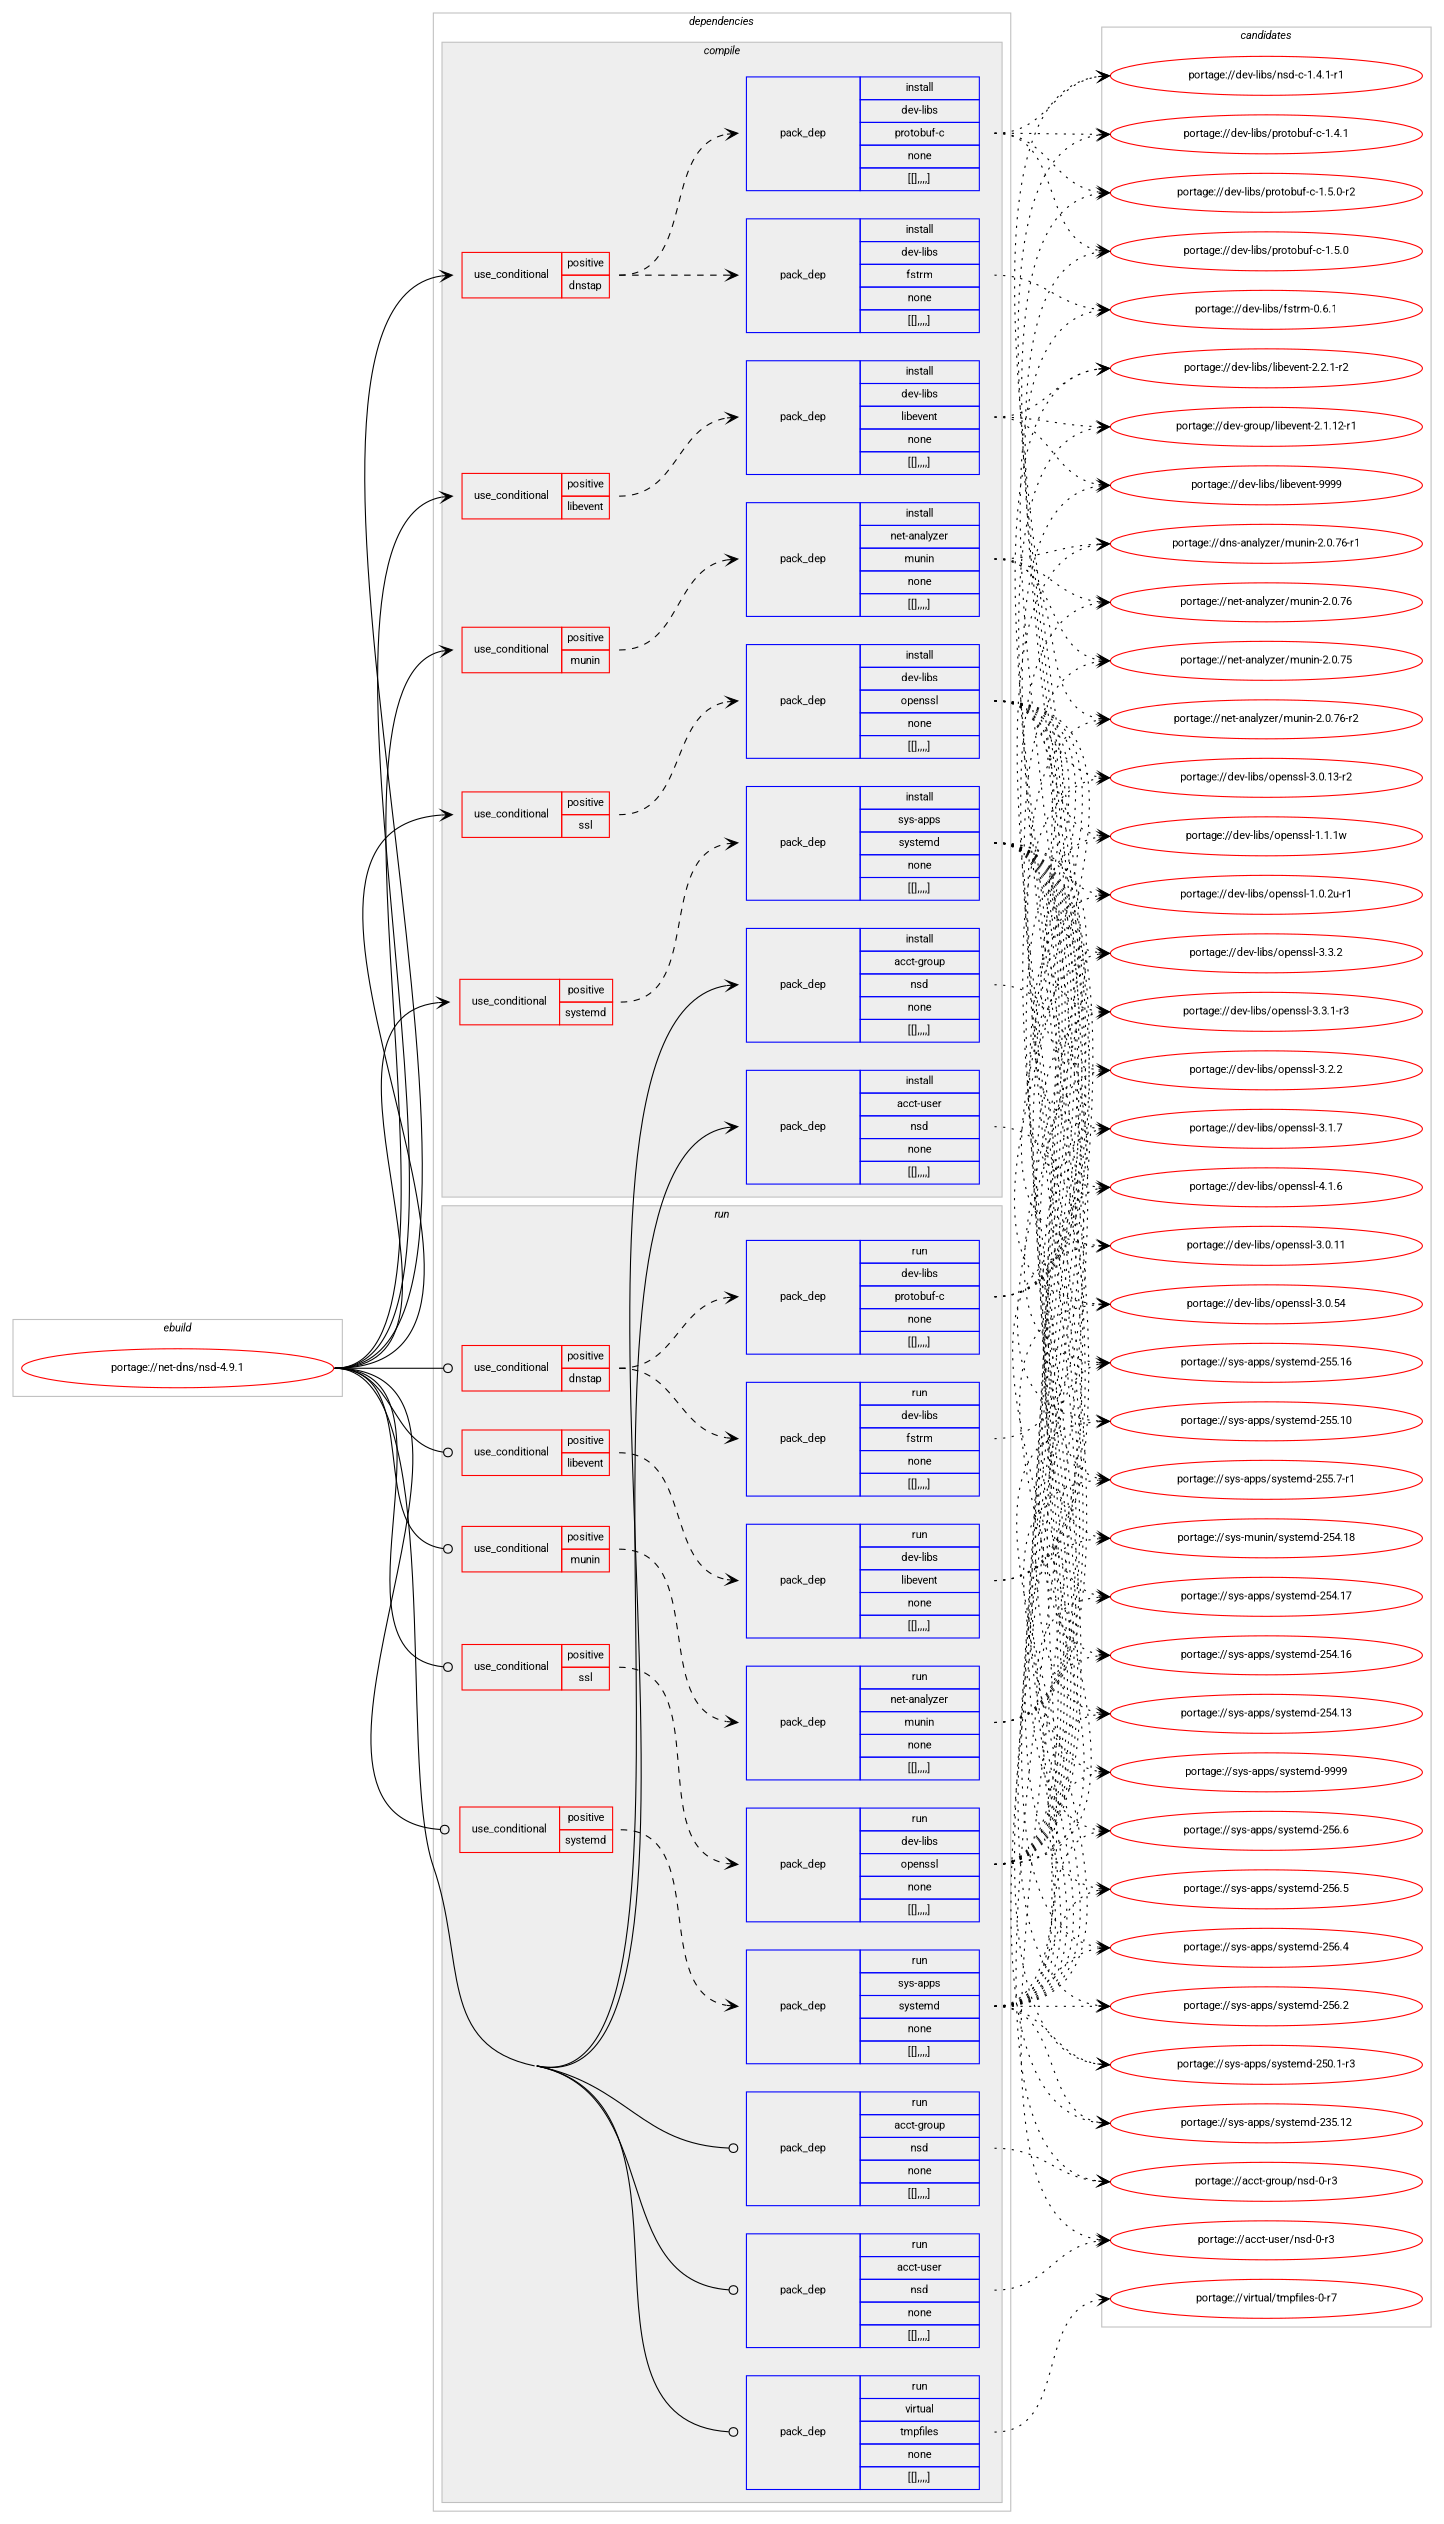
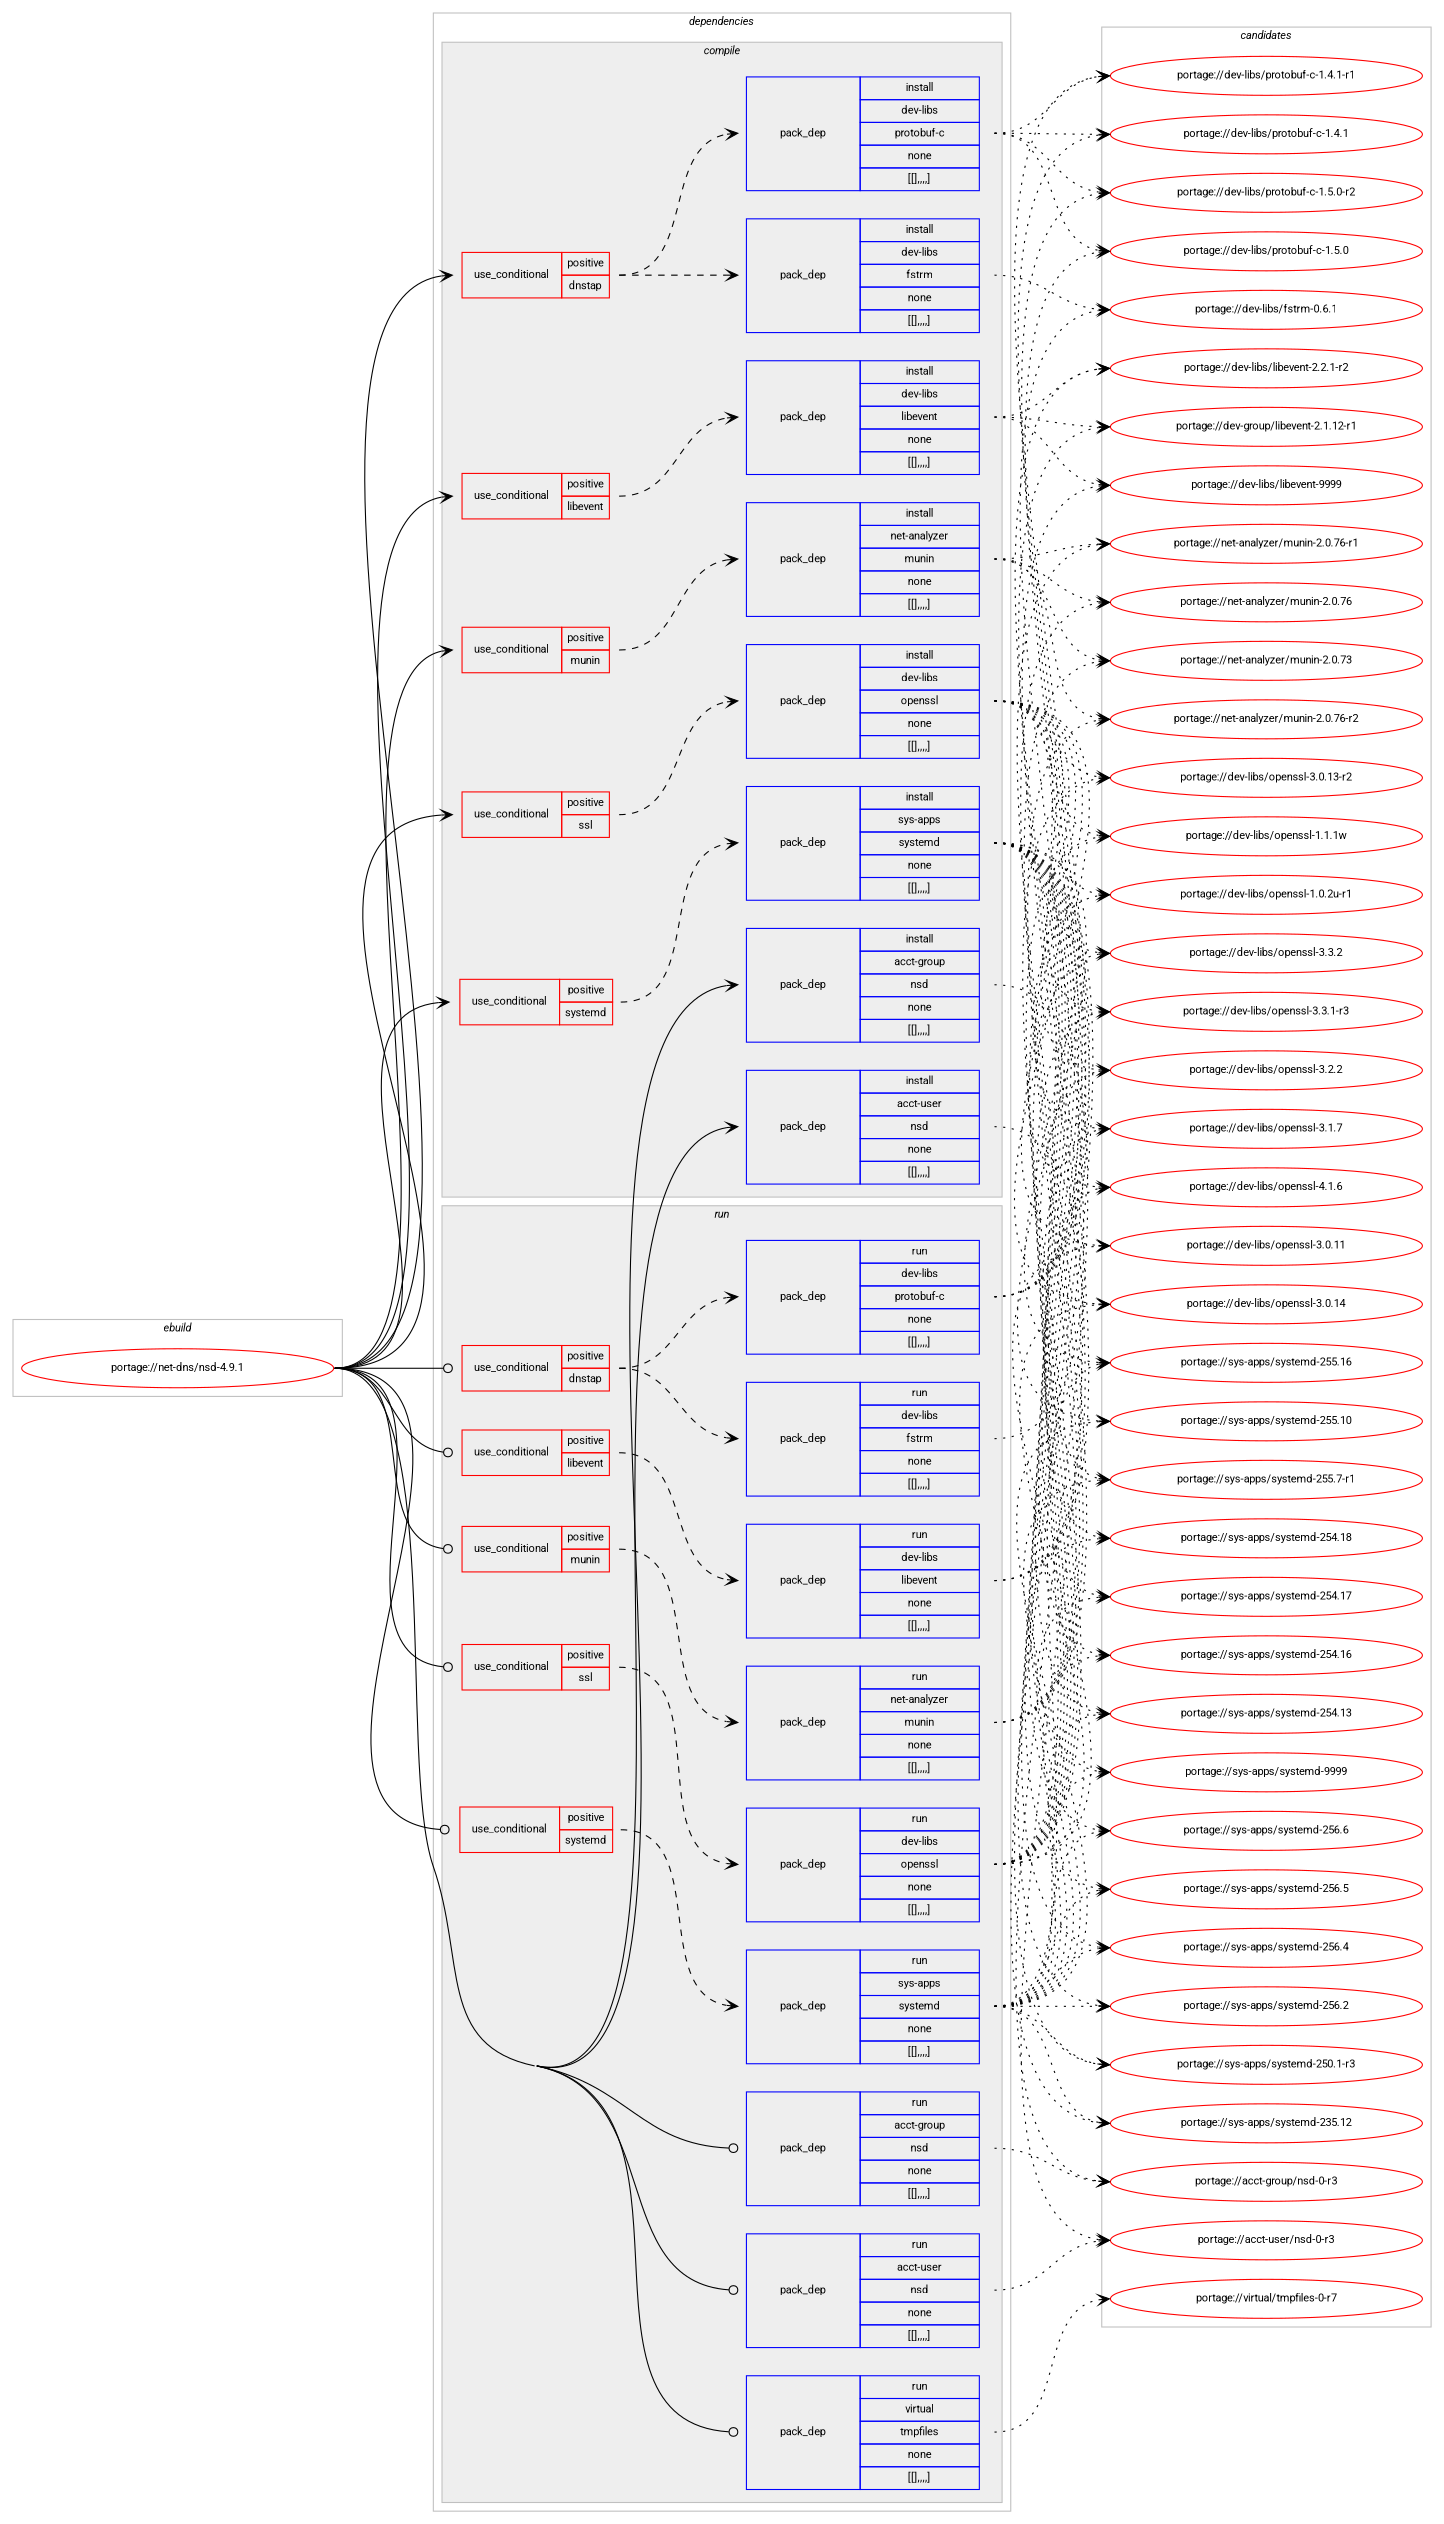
(1266, 76) -> (1266, 76)
(1266, 544) -> (1266, 544)
(1266, 661) -> (1266, 661)
(1266, 1304) -> (1266, 1304)
(1266, 1538) -> (1266, 1538)
